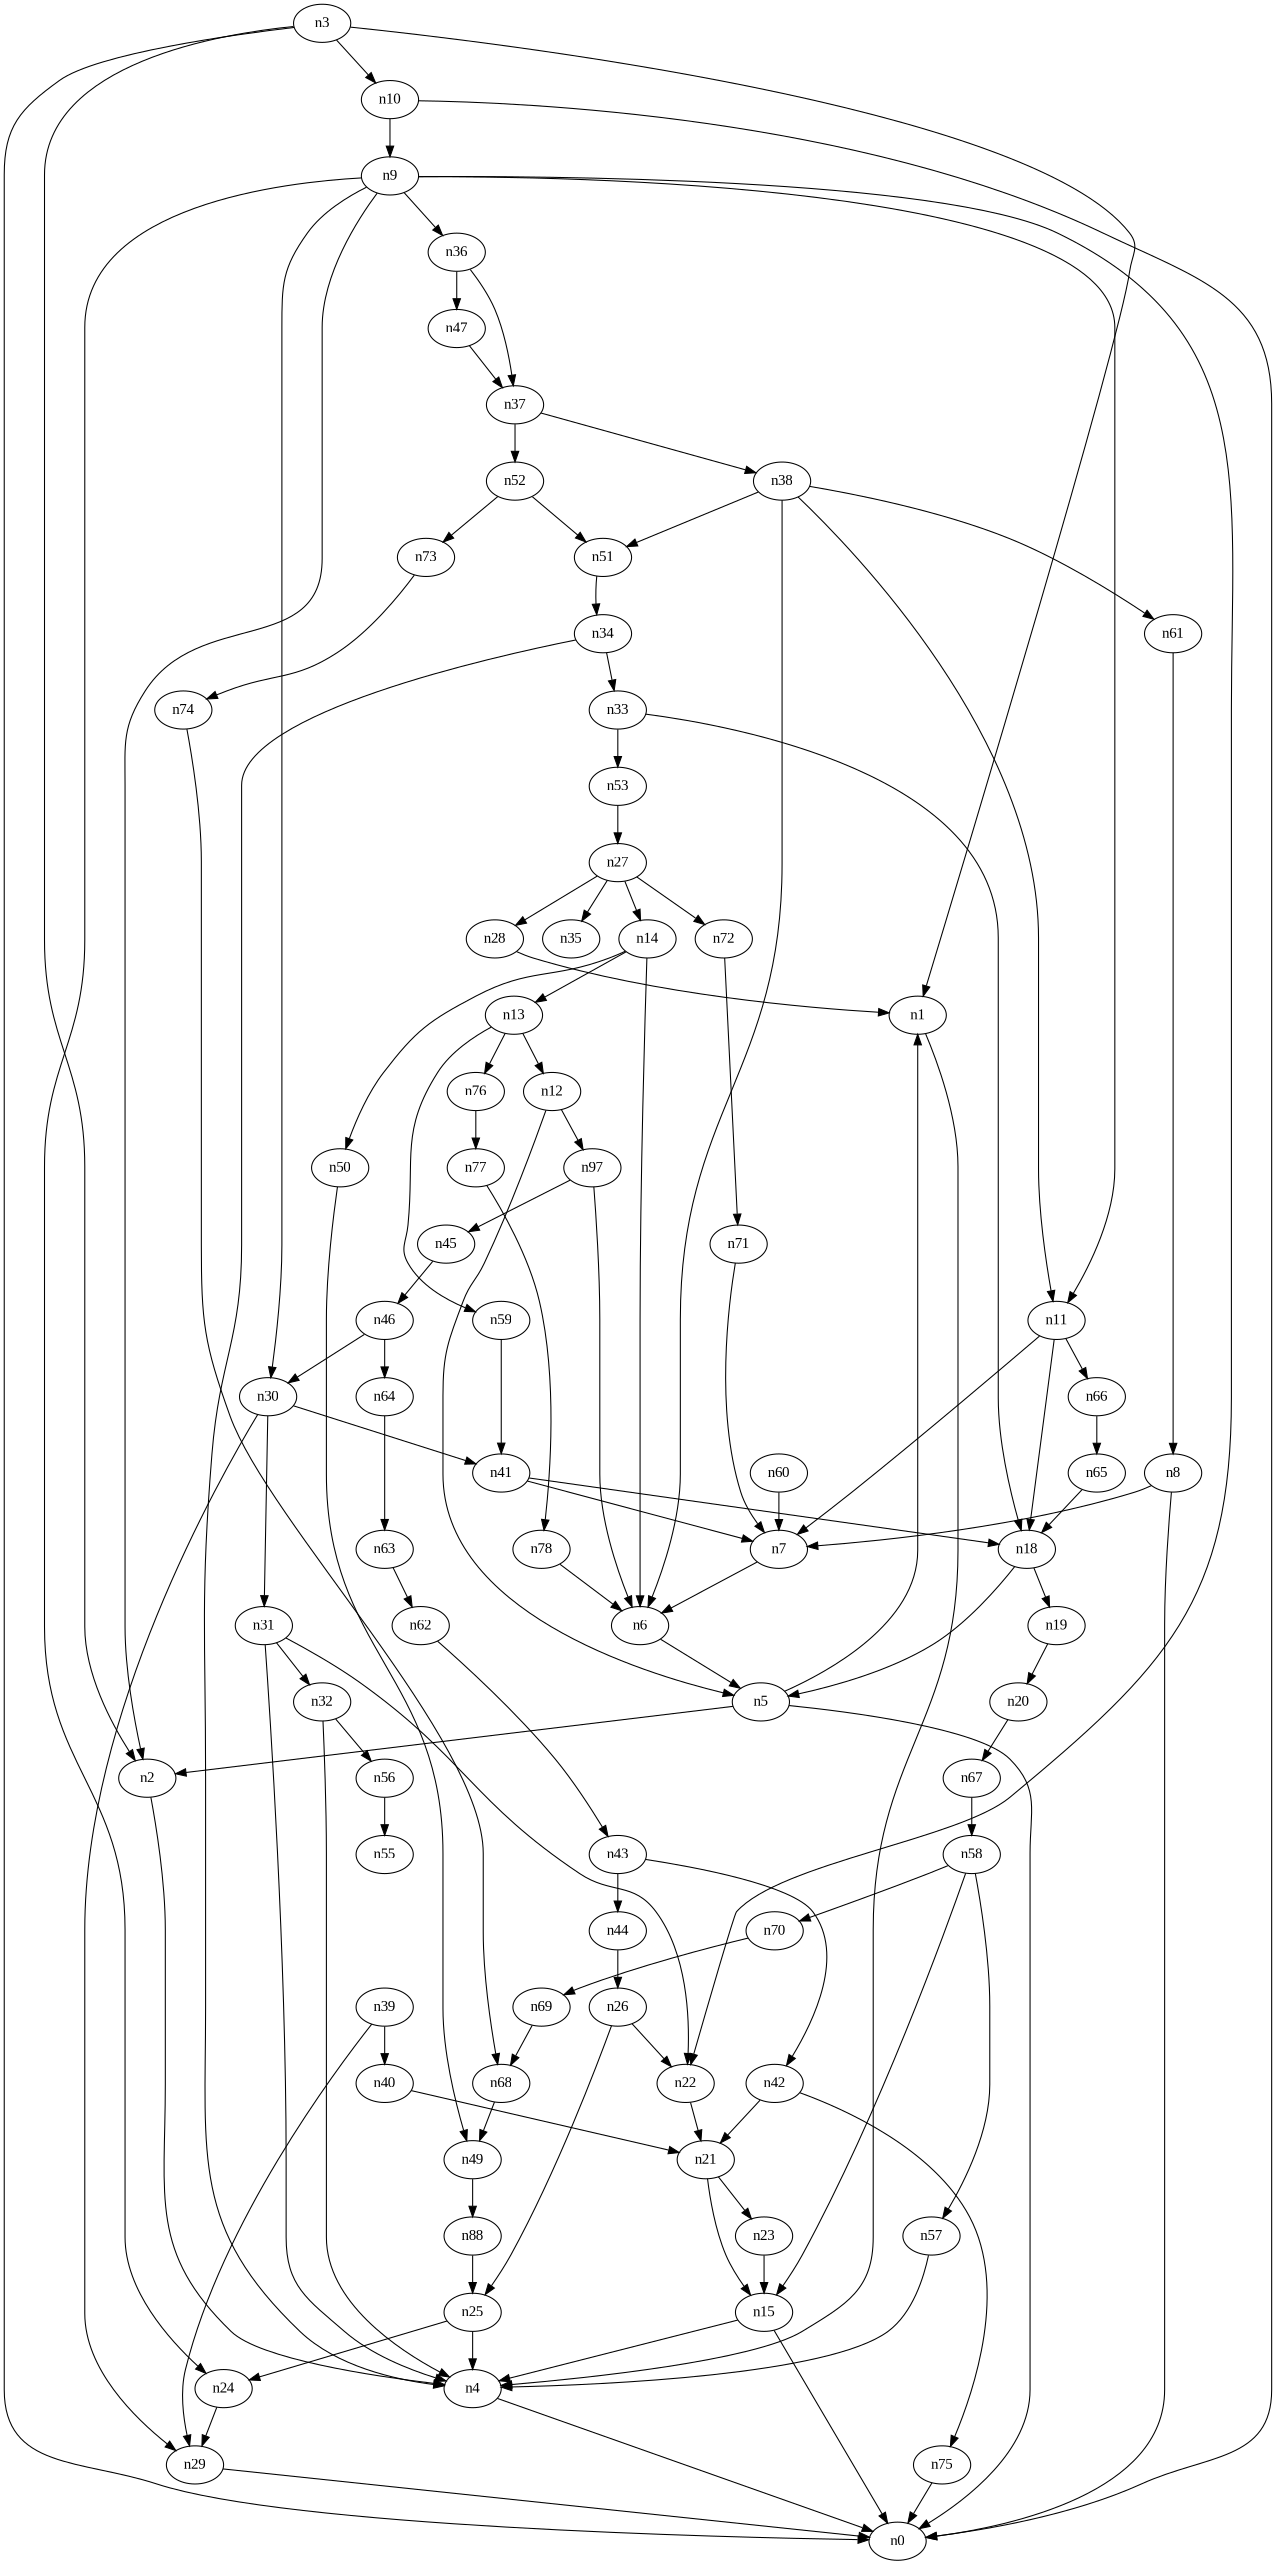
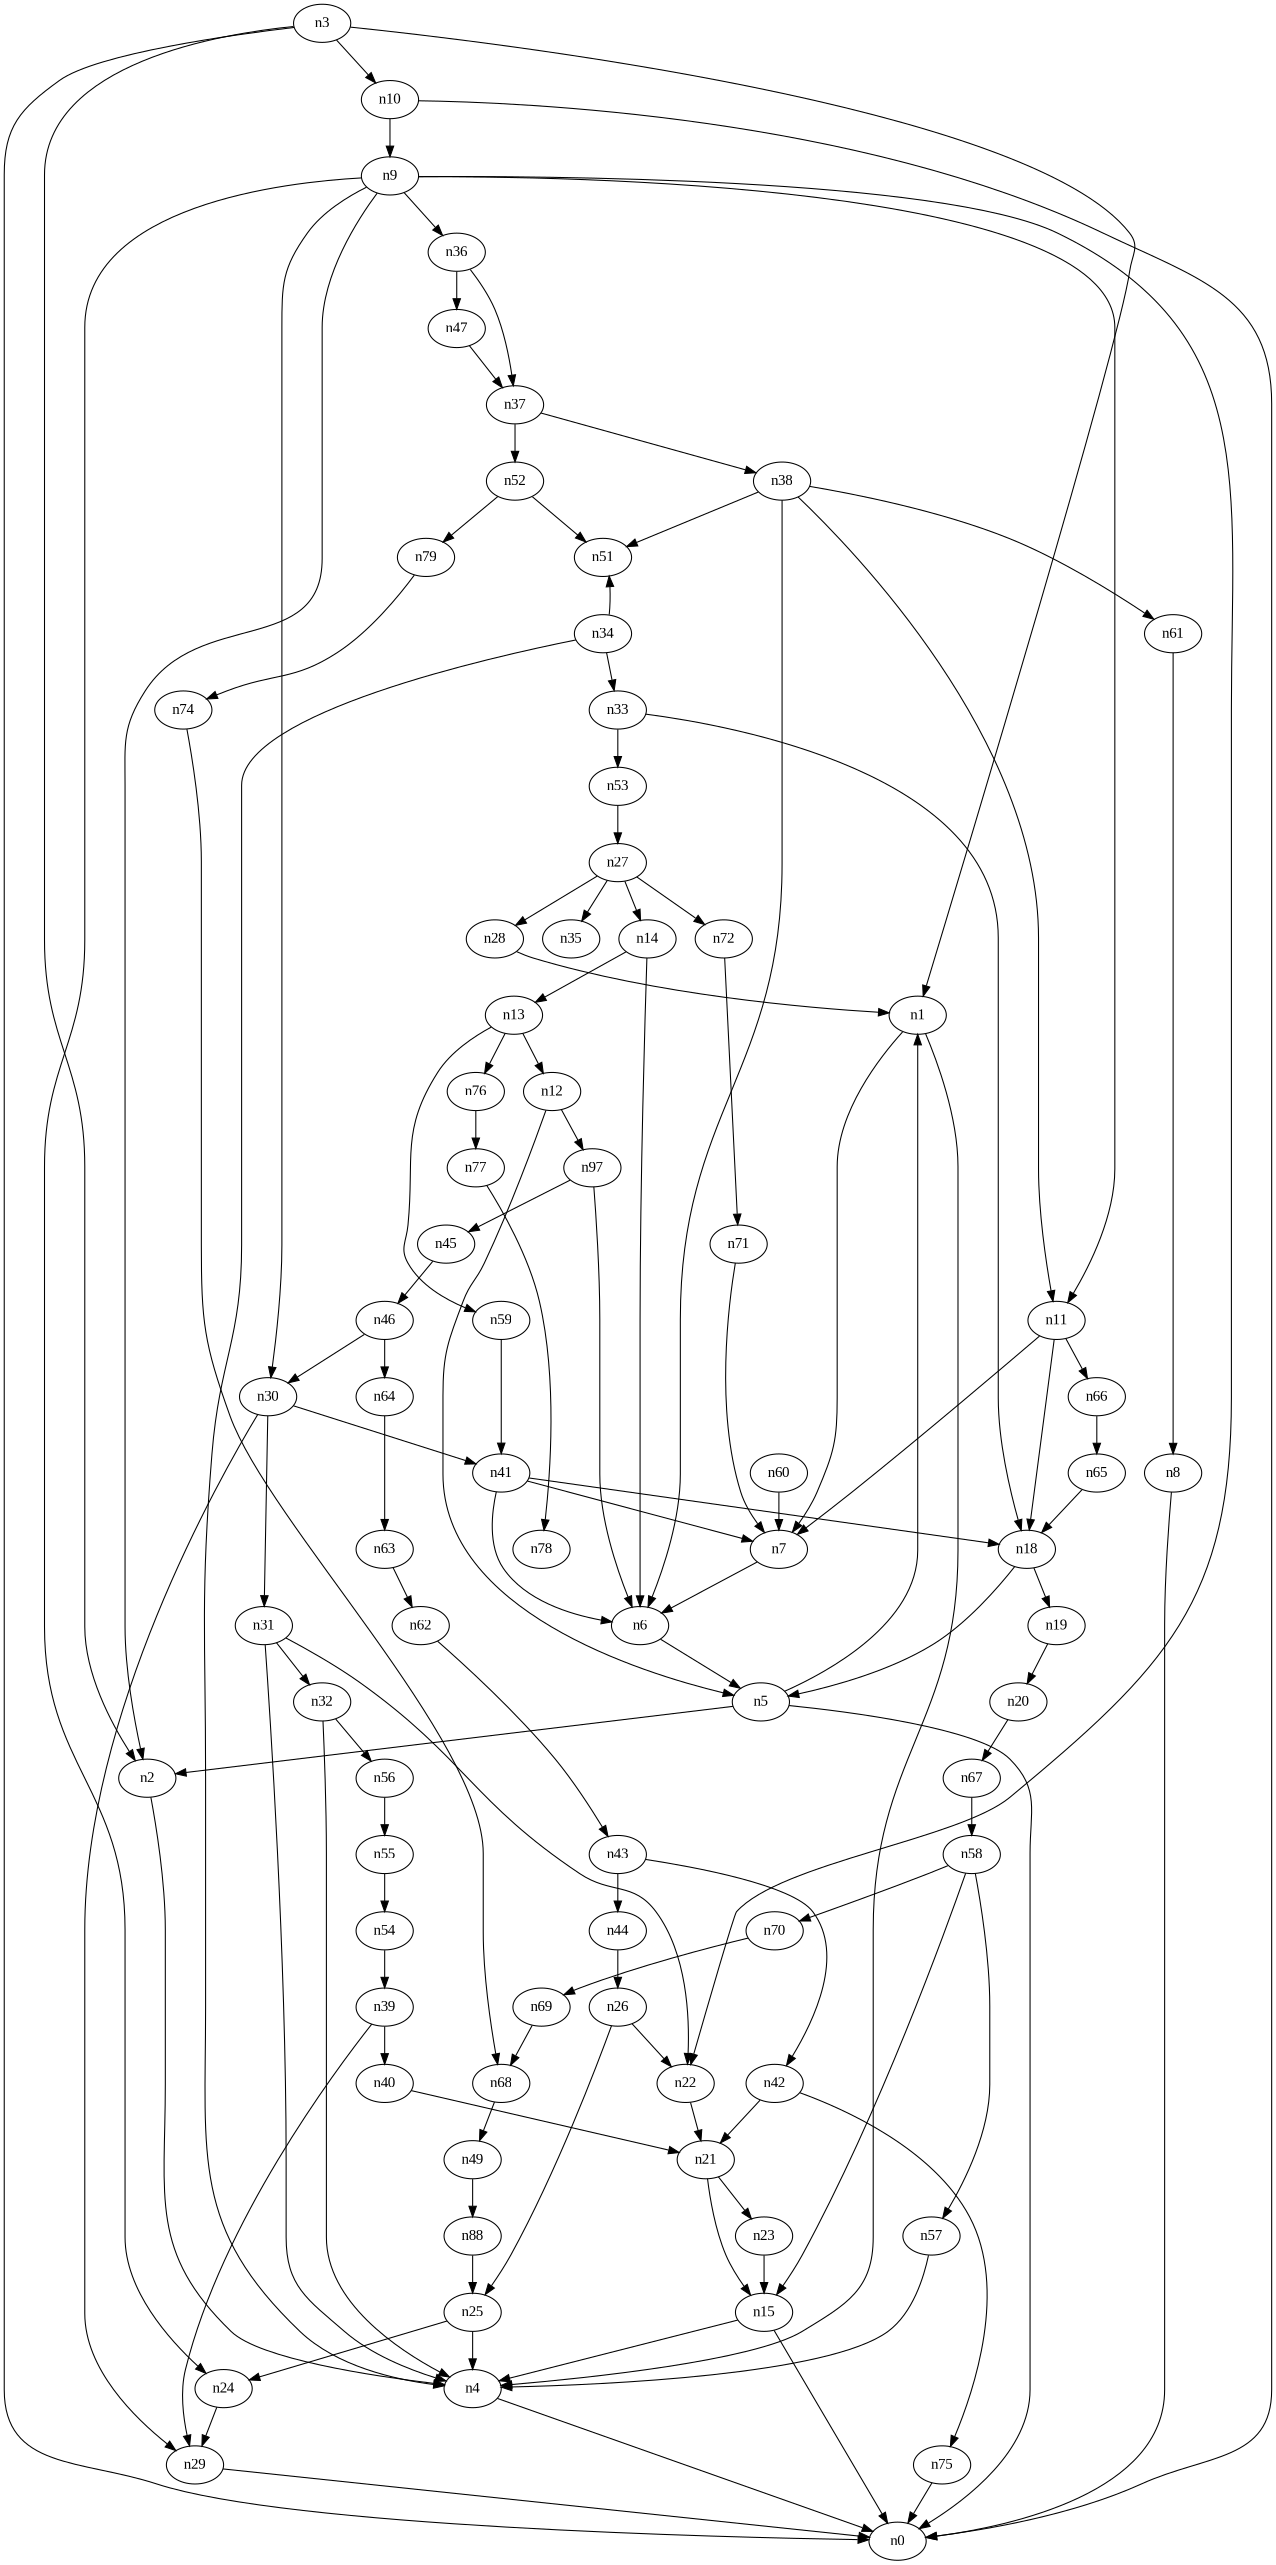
(426, 557) -> (426, 557)
(596, 590) -> (610, 601)
(340, 1168) -> none
(987, 1526) -> (837, 1273)
(586, 1584) -> (515, 1581)
none -> (385, 1931)
